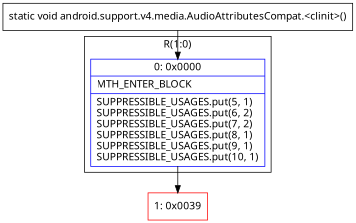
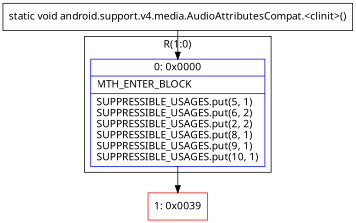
(175, 124) -> (175, 124)
